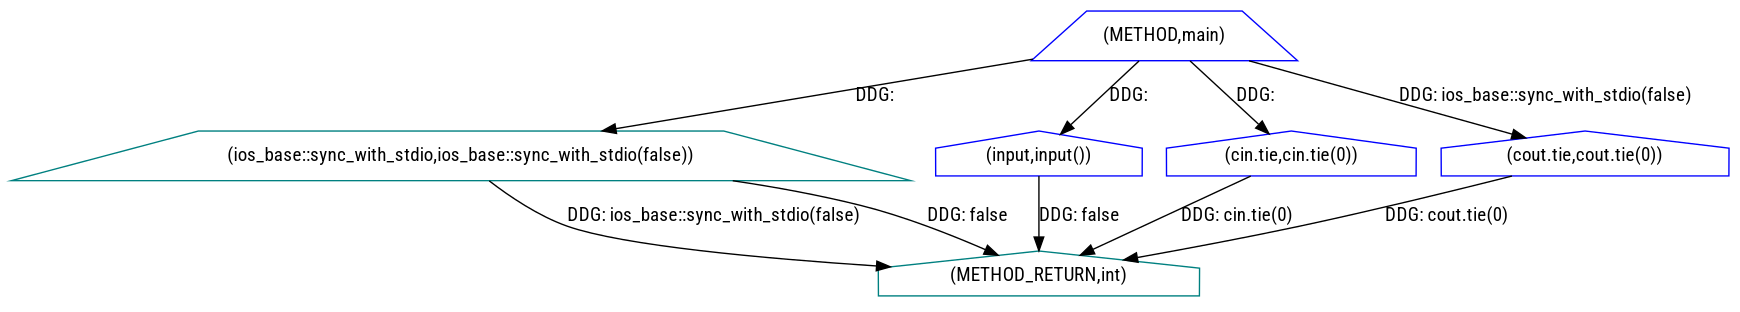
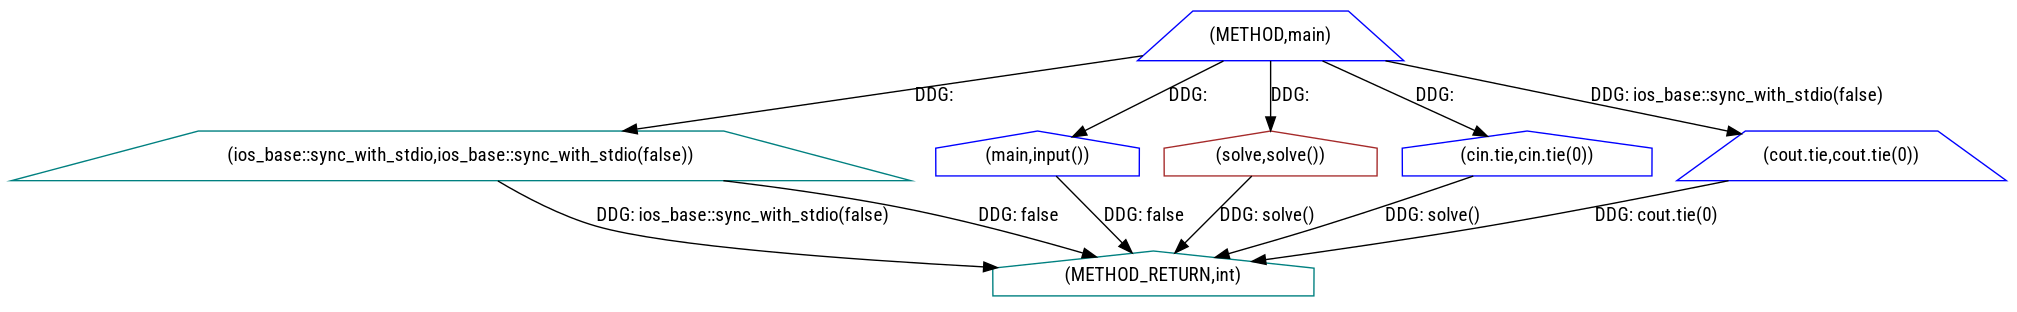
(1039, 156) -> (1038, 156)
none -> (1271, 156)
(1585, 156) -> (1842, 156)
(1238, 216) -> (1433, 216)
